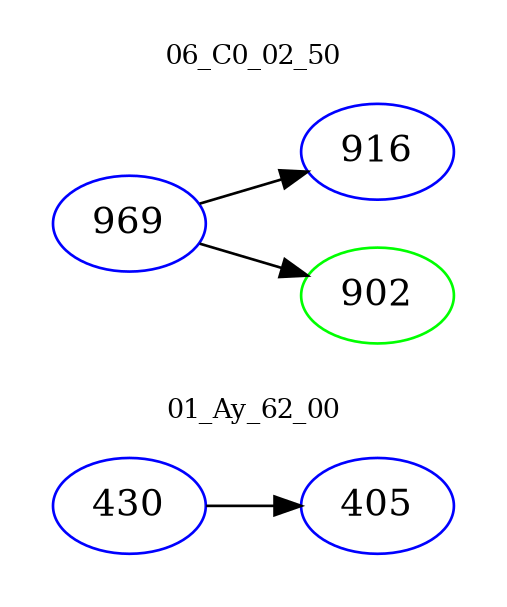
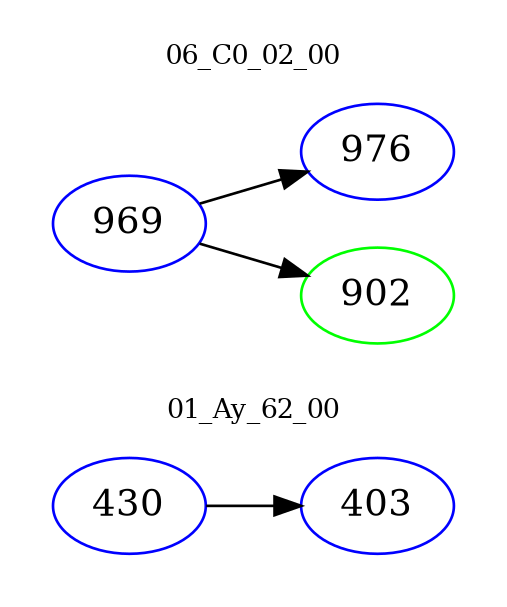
(253, 57) -> (253, 57)
(378, 152) -> (378, 152)
(378, 506) -> (378, 506)
